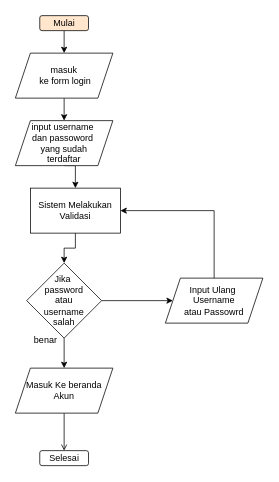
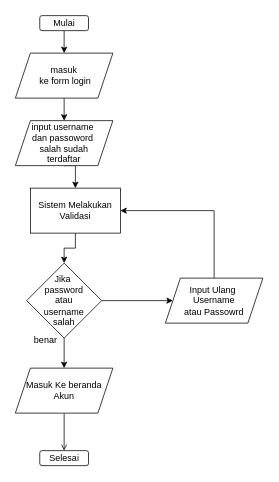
(64, 23) -> (64, 23)
(64, 143) -> (64, 143)
